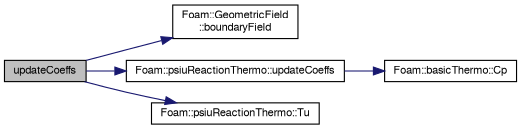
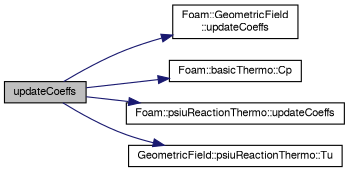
(235, 22) -> (235, 22)
(359, 71) -> (122, 84)
(235, 113) -> (235, 156)
